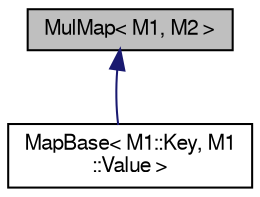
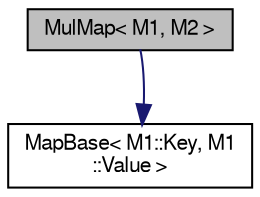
(116, 97) -> (144, 77)
